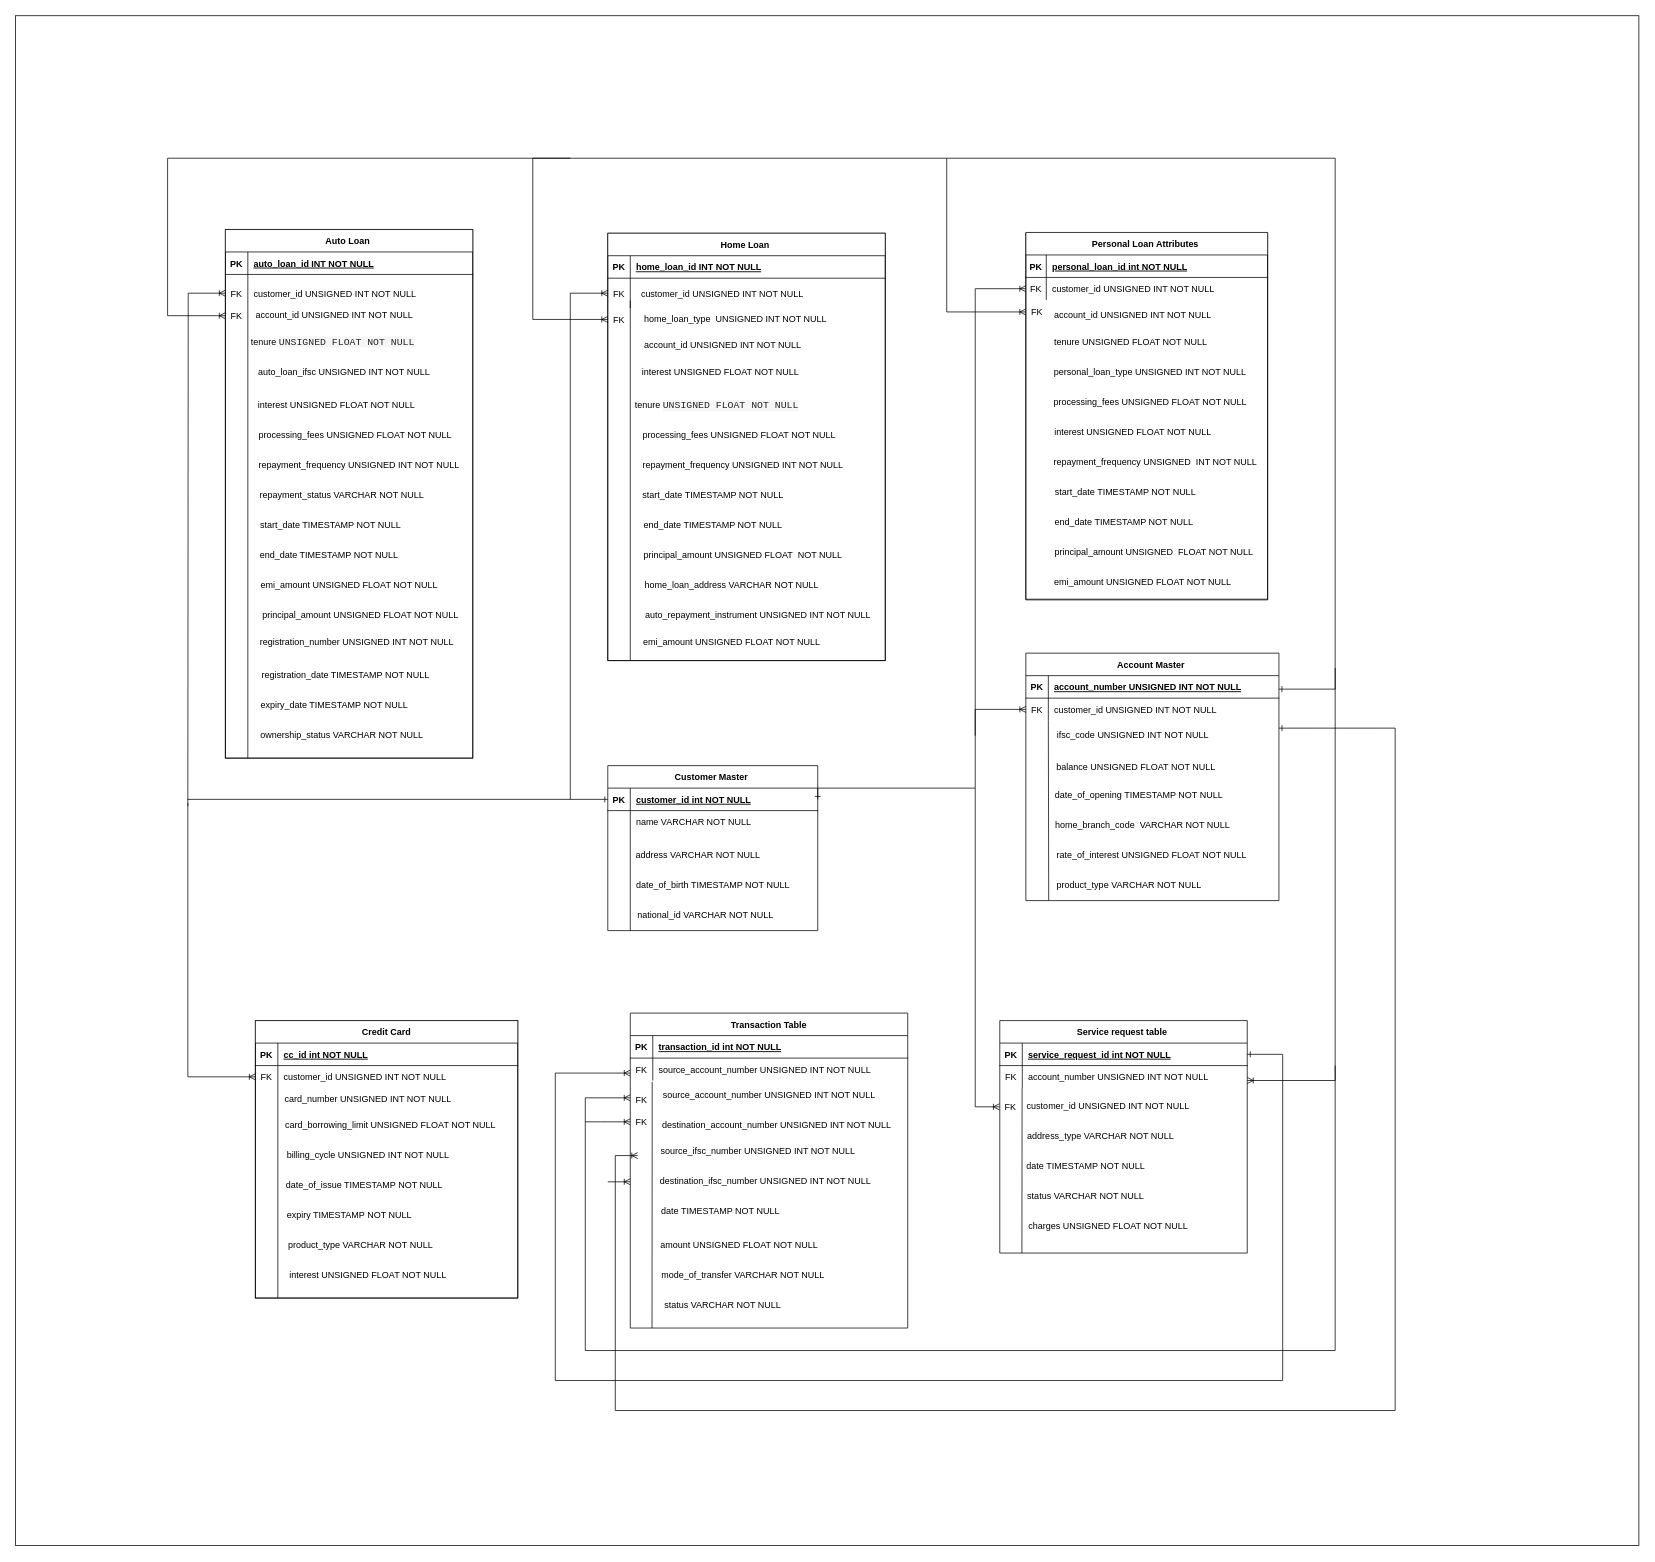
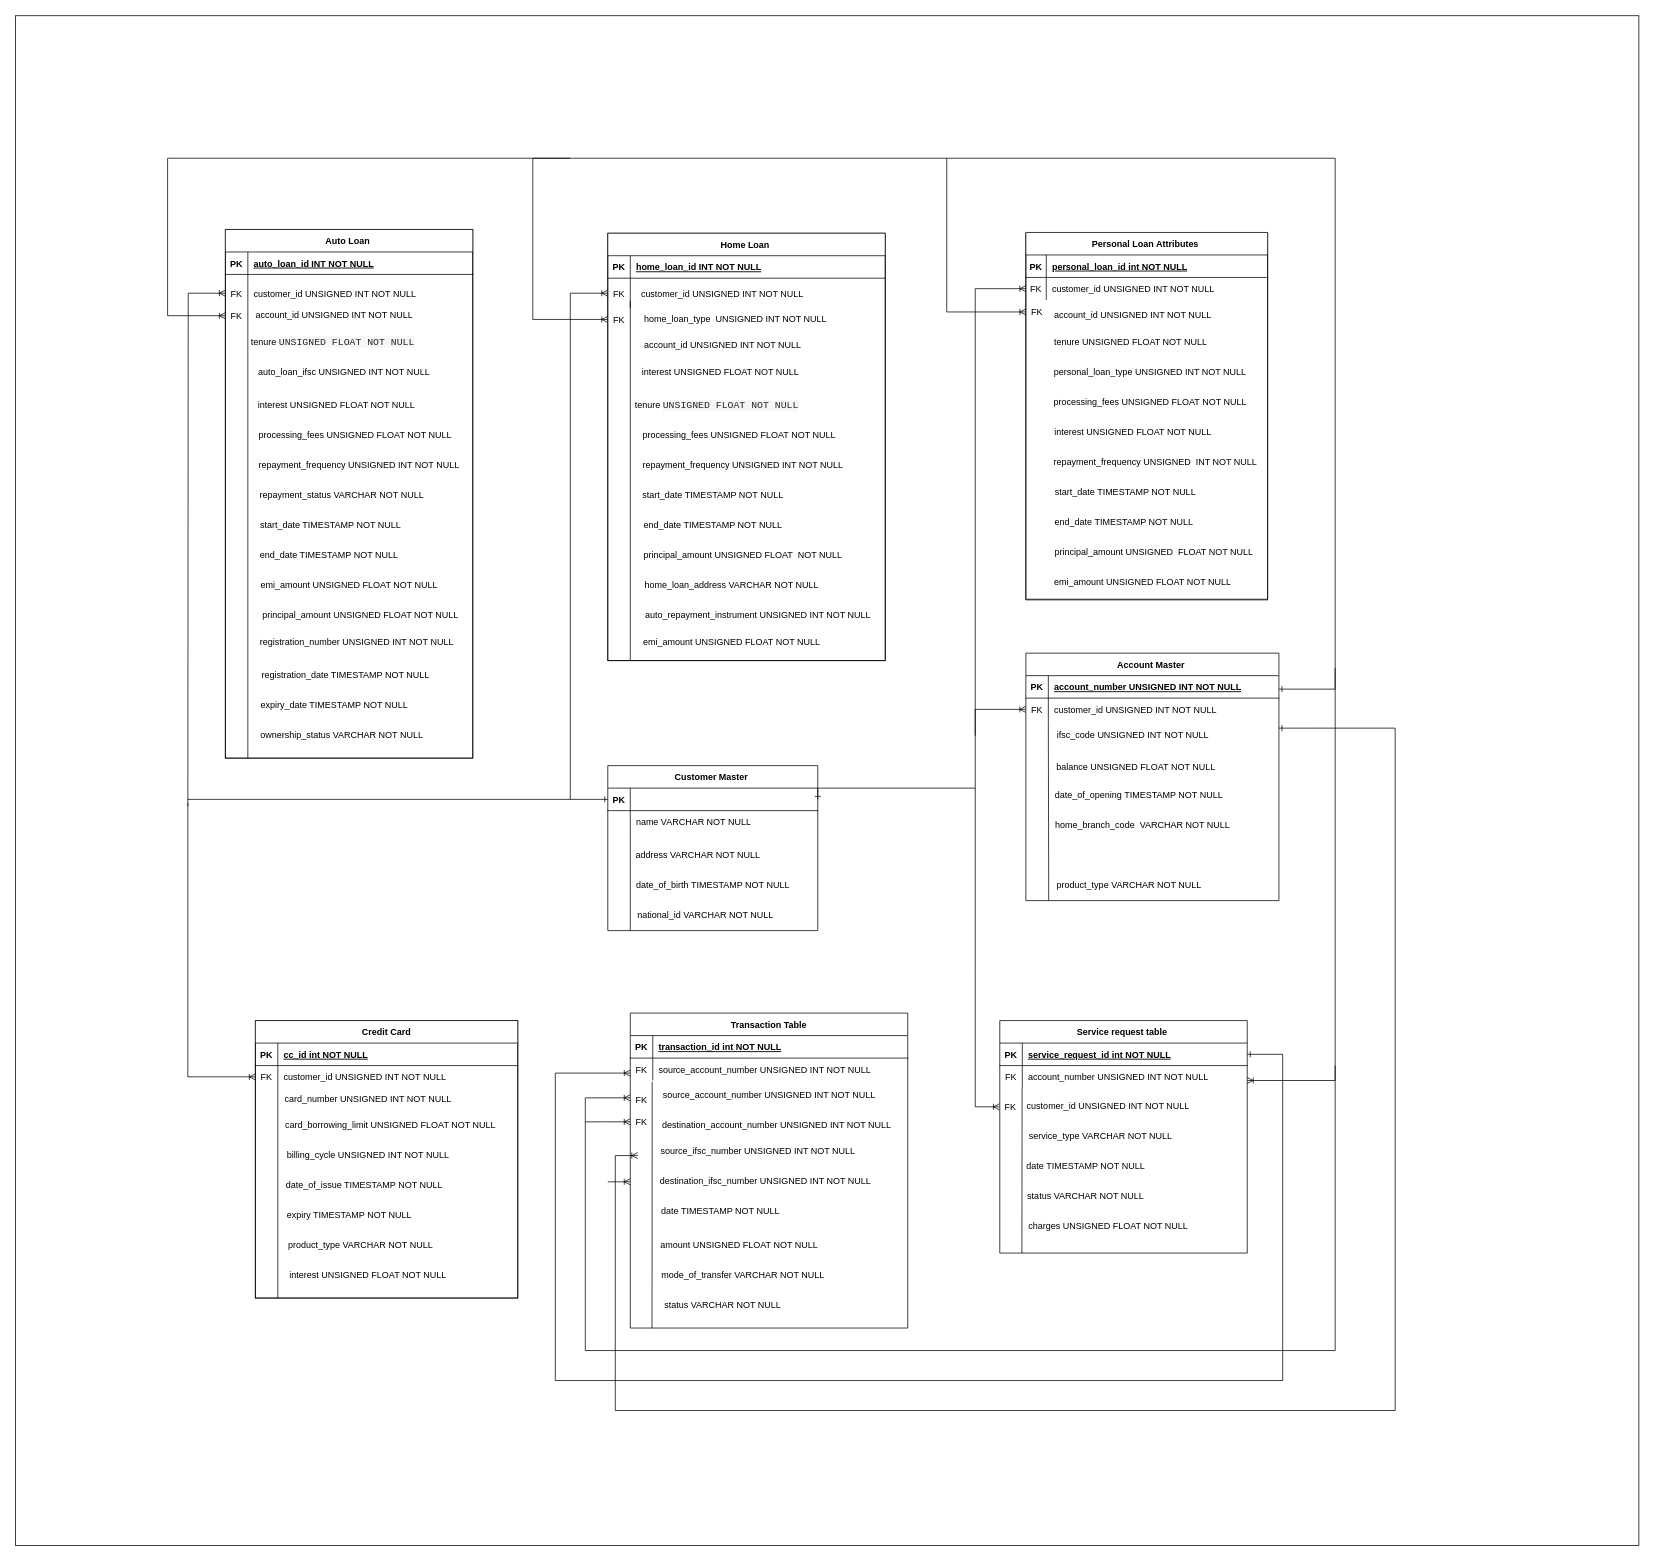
(724, 799) -> none
(1152, 855) -> none
(1101, 1137) -> (1101, 1137)
